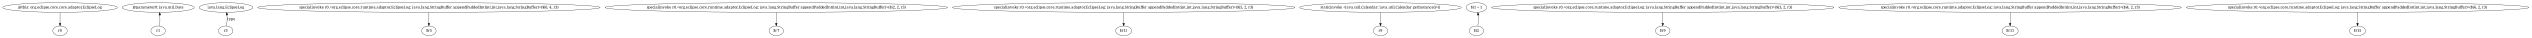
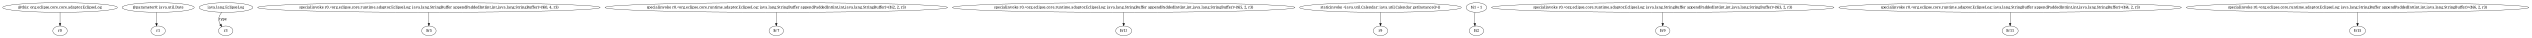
(160, 21) -> (156, 18)
(227, 21) -> (219, 18)
(1478, 21) -> (1475, 18)
